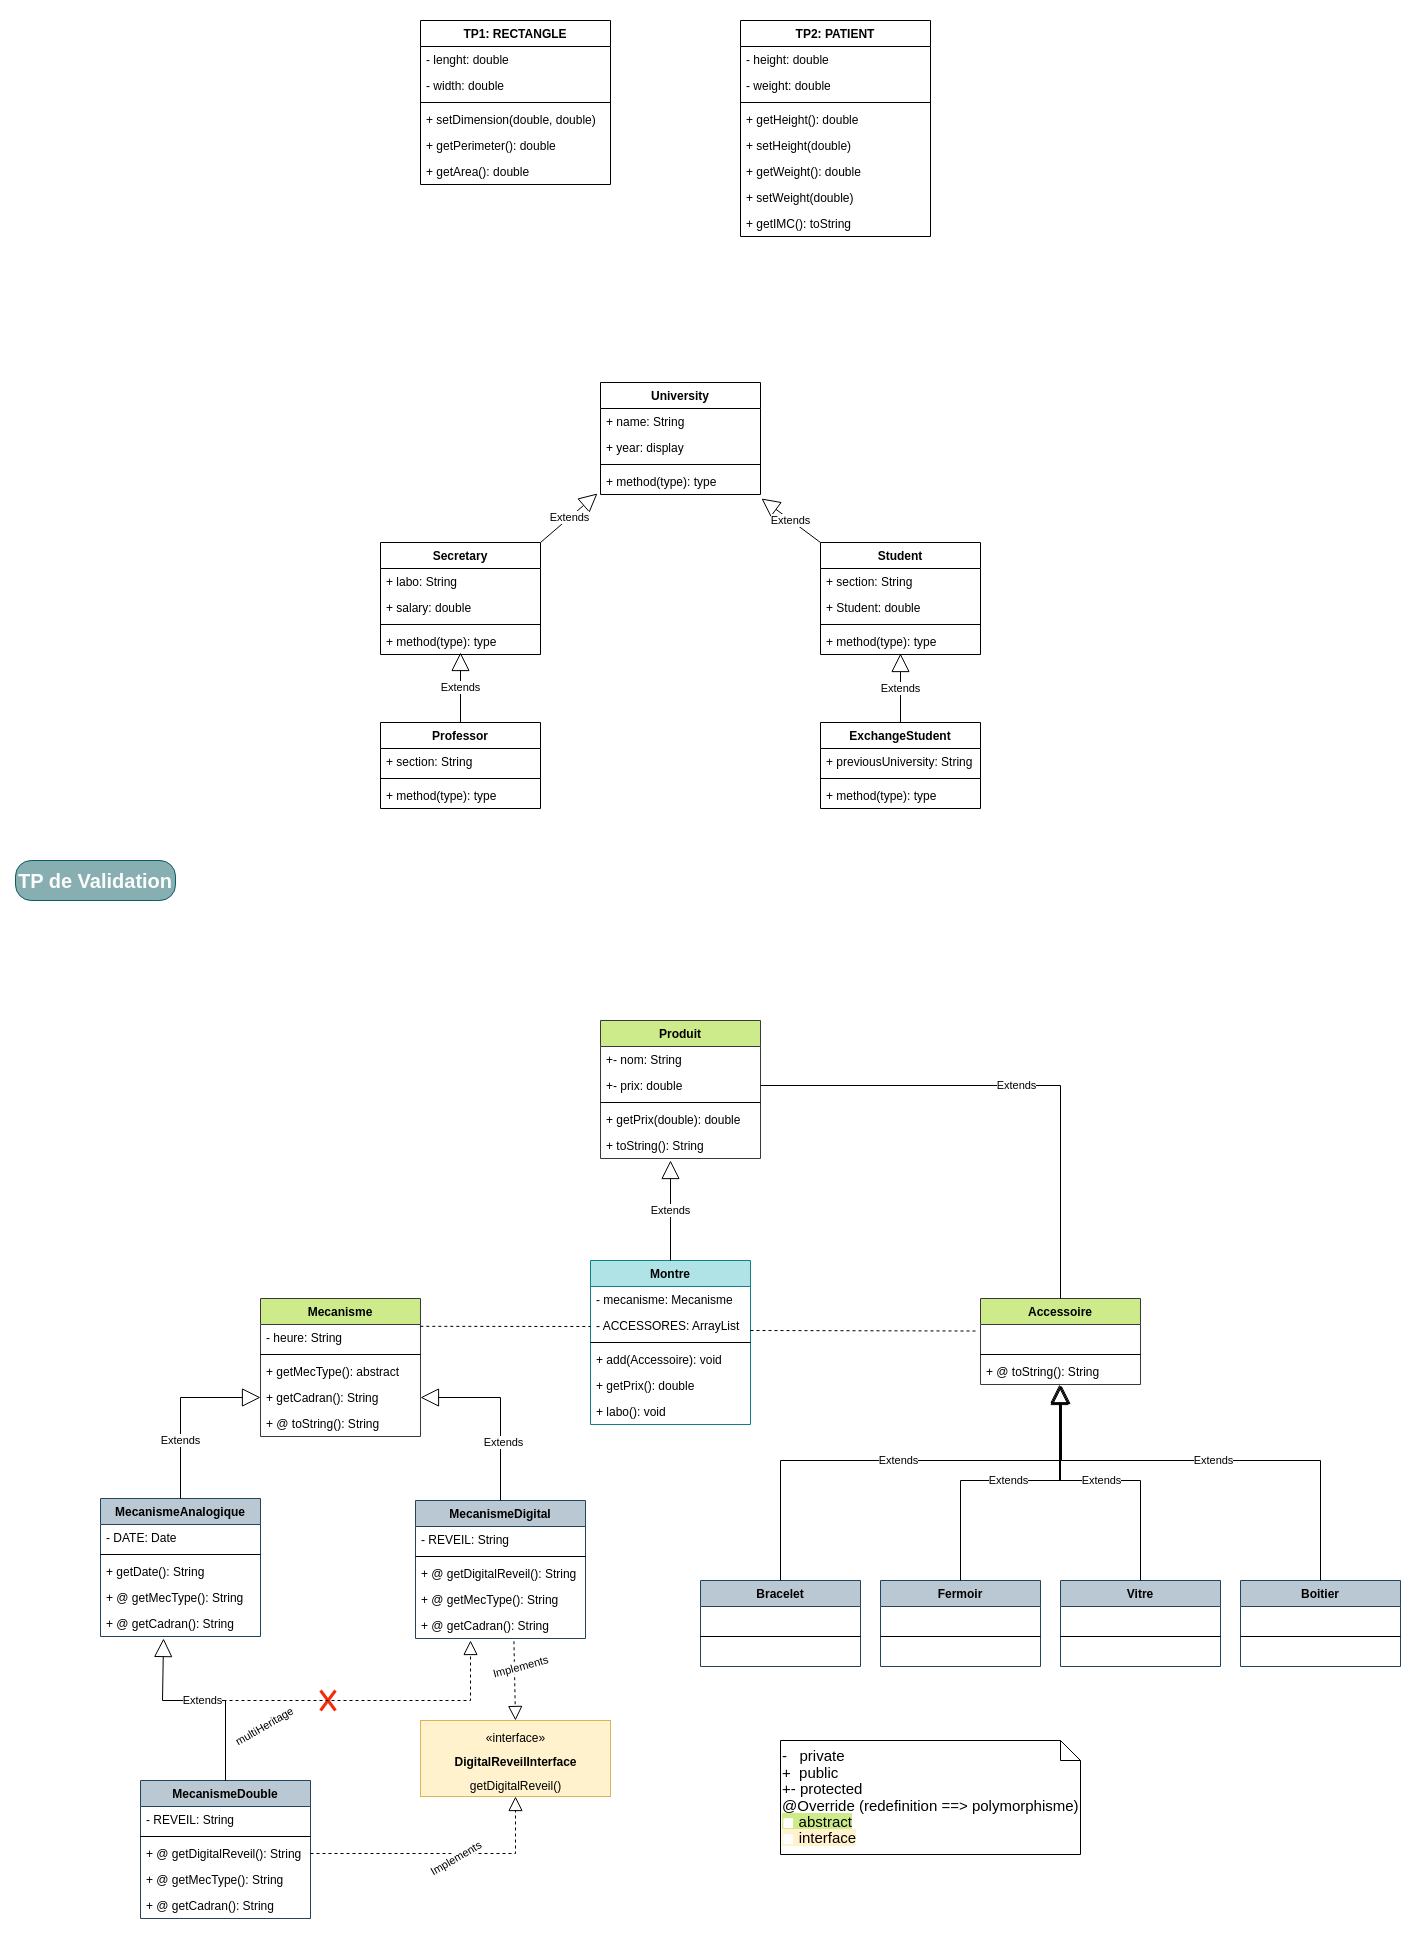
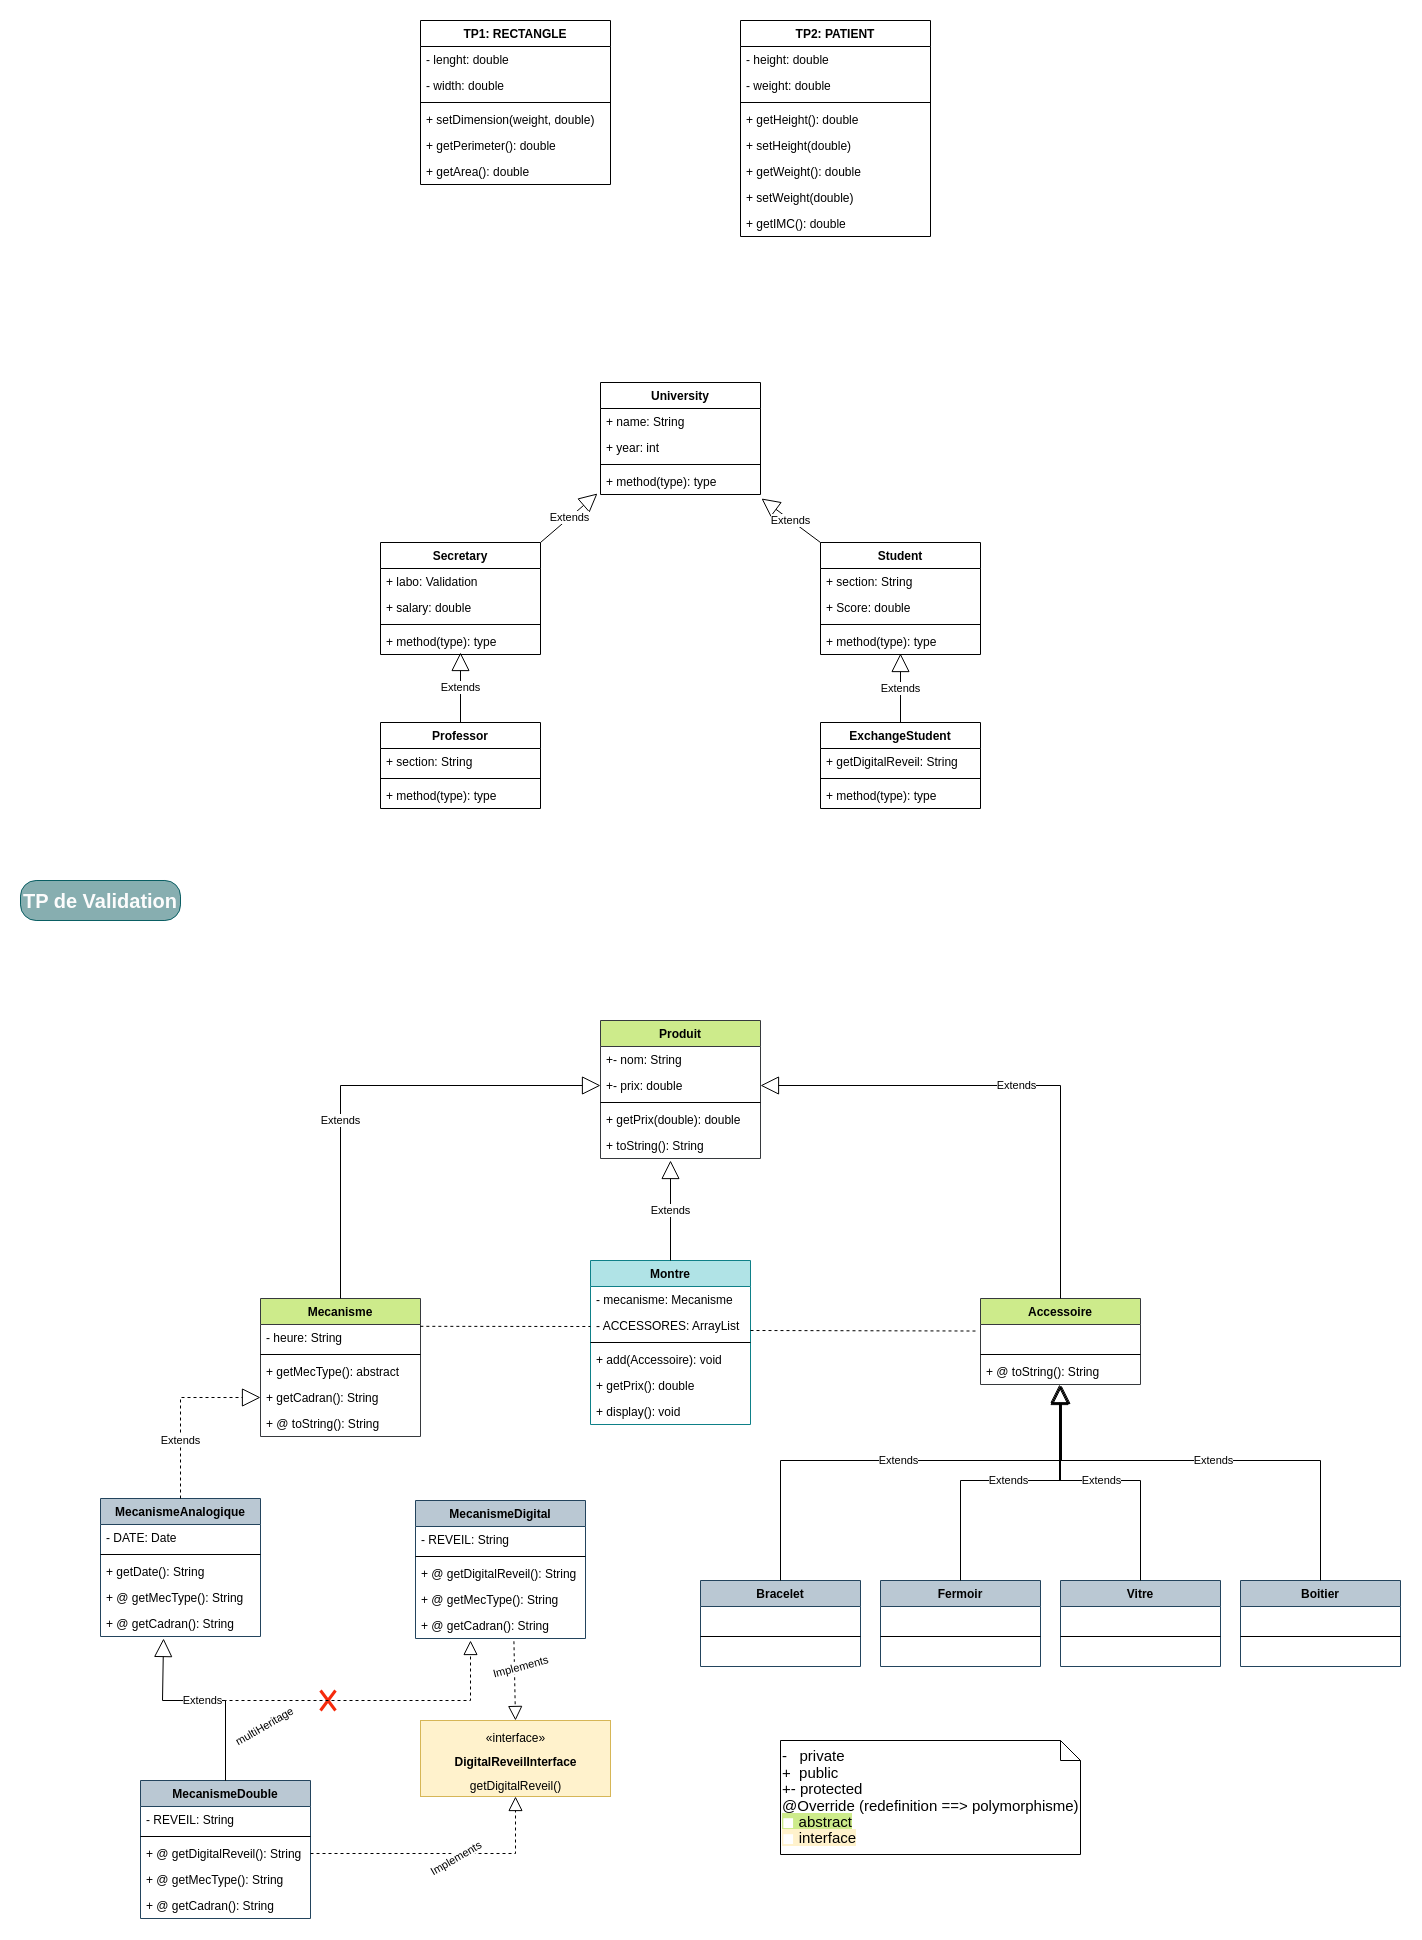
(516, 120) -> (516, 120)
(807, 224) -> (800, 224)
(649, 448) -> (637, 448)
(425, 582) -> (436, 582)
(877, 608) -> (870, 608)
(909, 762) -> (899, 762)
(96, 881) -> (101, 901)
none -> (355, 1086)
(772, 1086) -> (780, 1086)
(193, 1398) -> (193, 1398)
(635, 1412) -> (644, 1412)
(501, 1419) -> none
